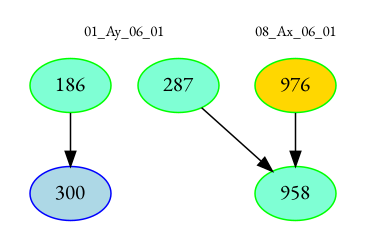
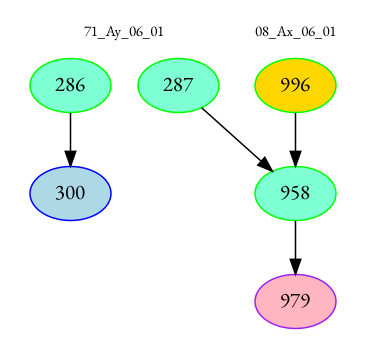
(124, 32) -> (124, 32)
(70, 86) -> (70, 86)
(296, 86) -> (296, 86)
none -> (296, 302)
